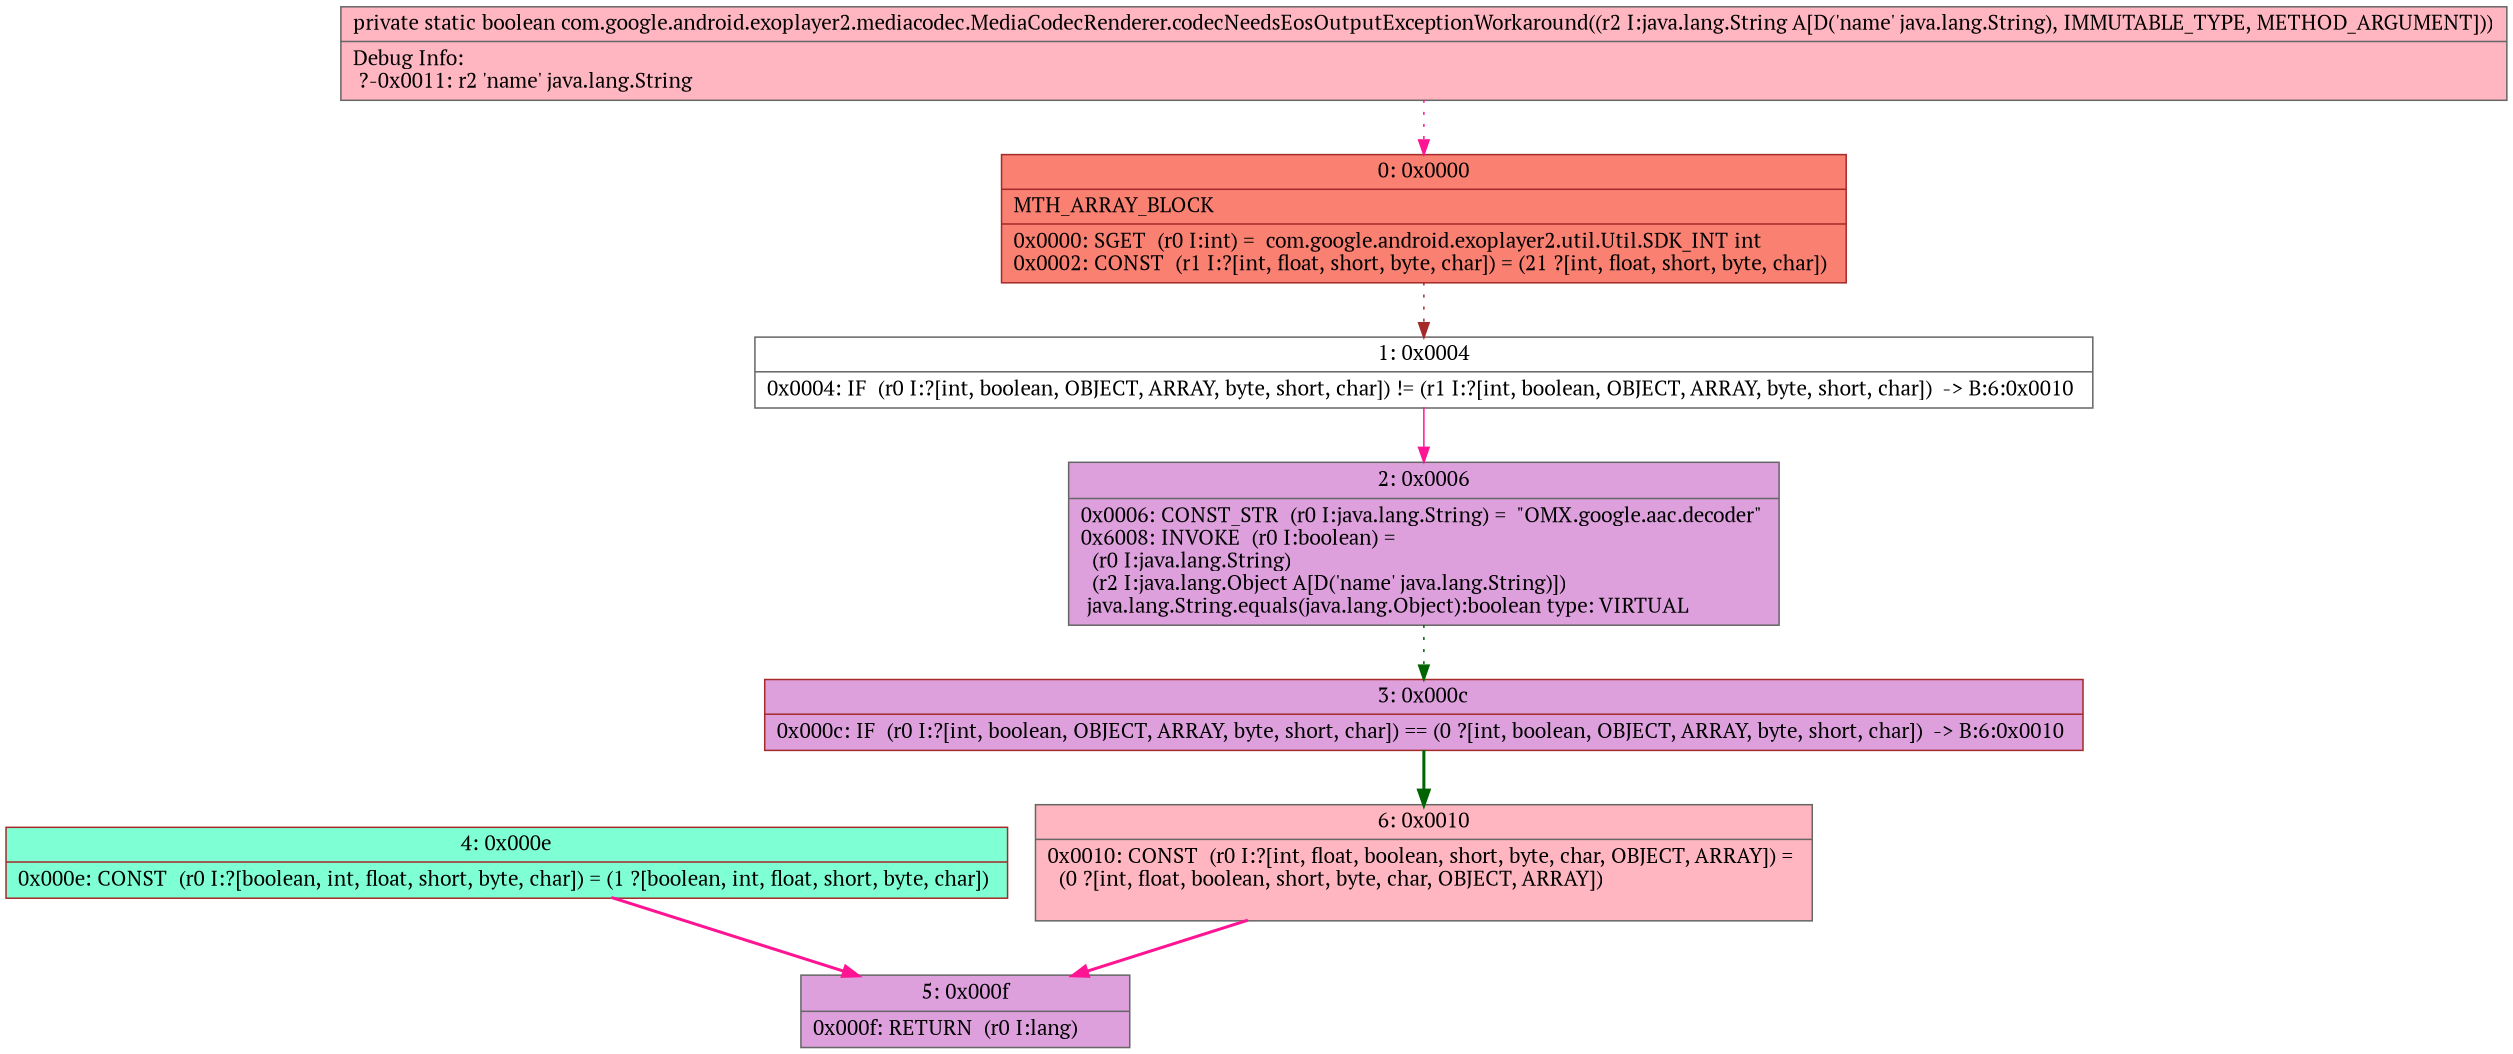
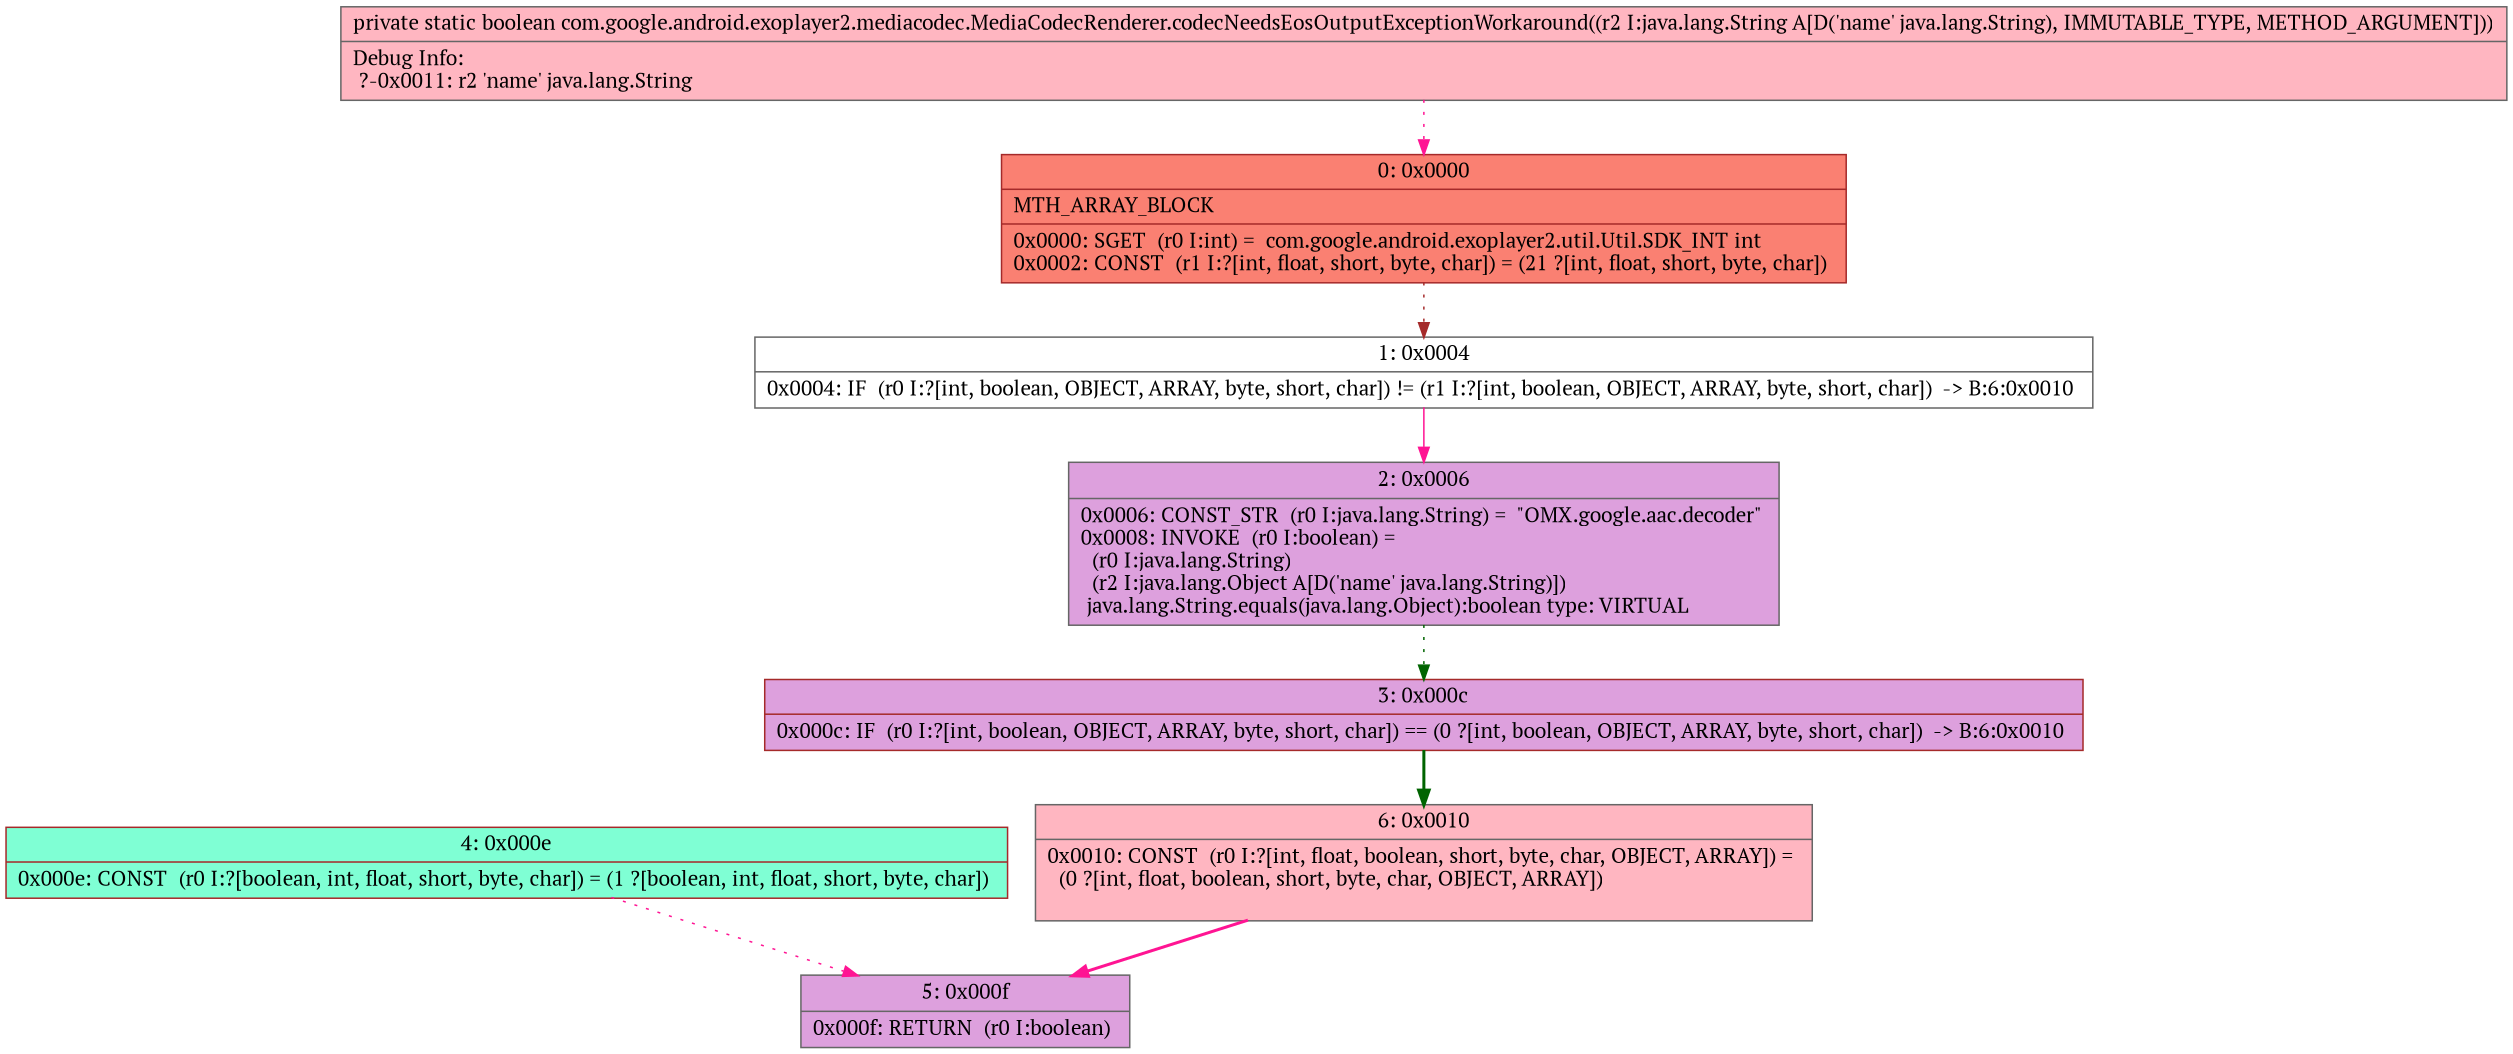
(1241, 538) -> (1241, 538)
(728, 934) -> (728, 934)
(949, 1029) -> (965, 1029)
